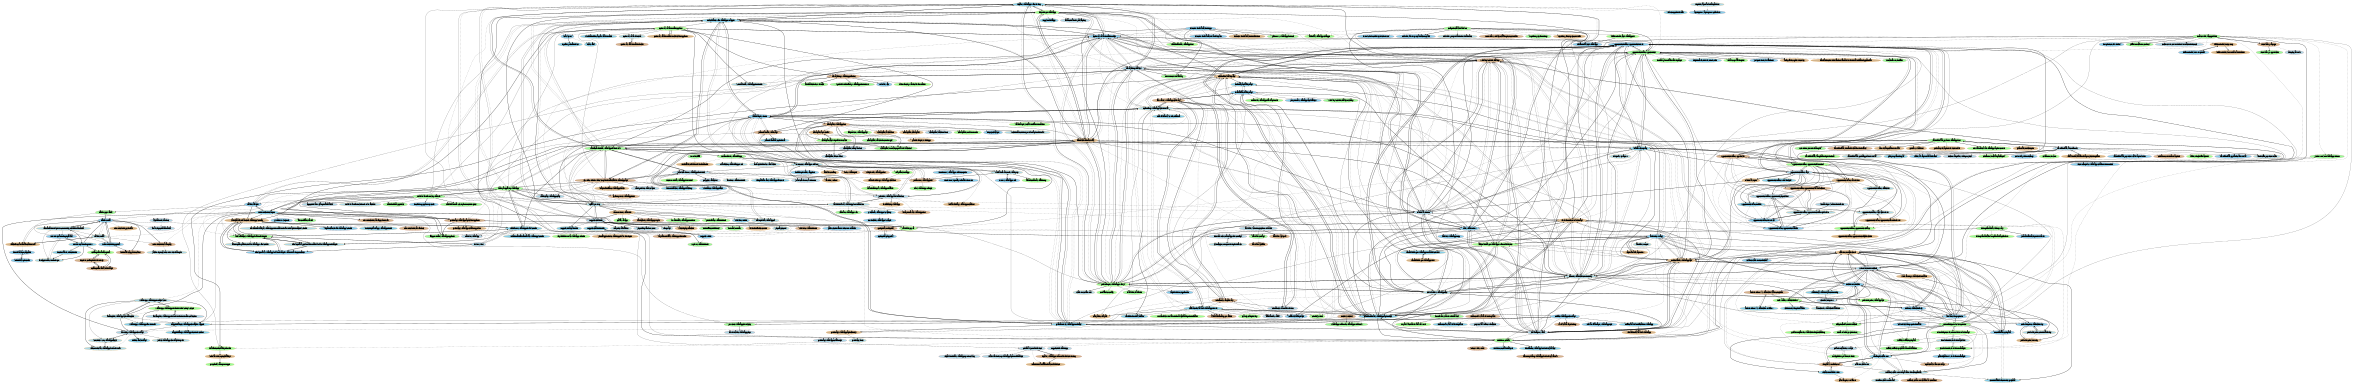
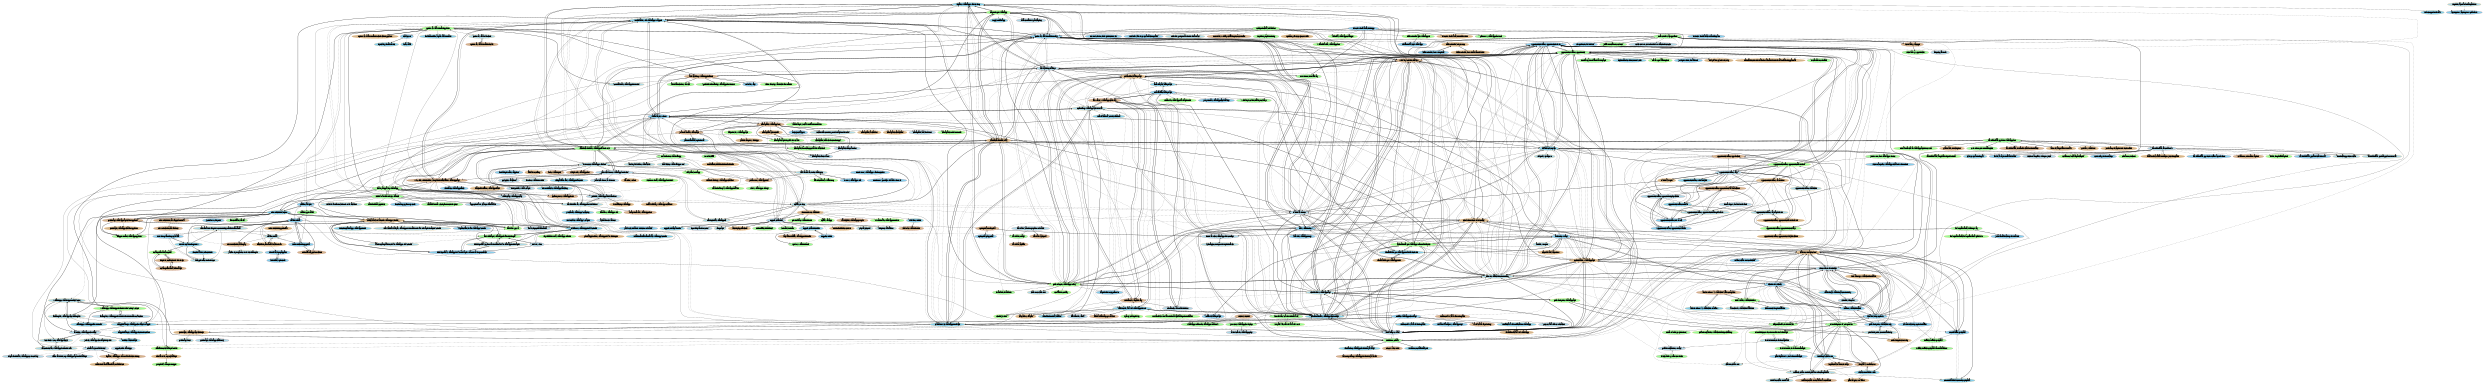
(1464, 70) -> (1365, 69)
(472, 236) -> none
